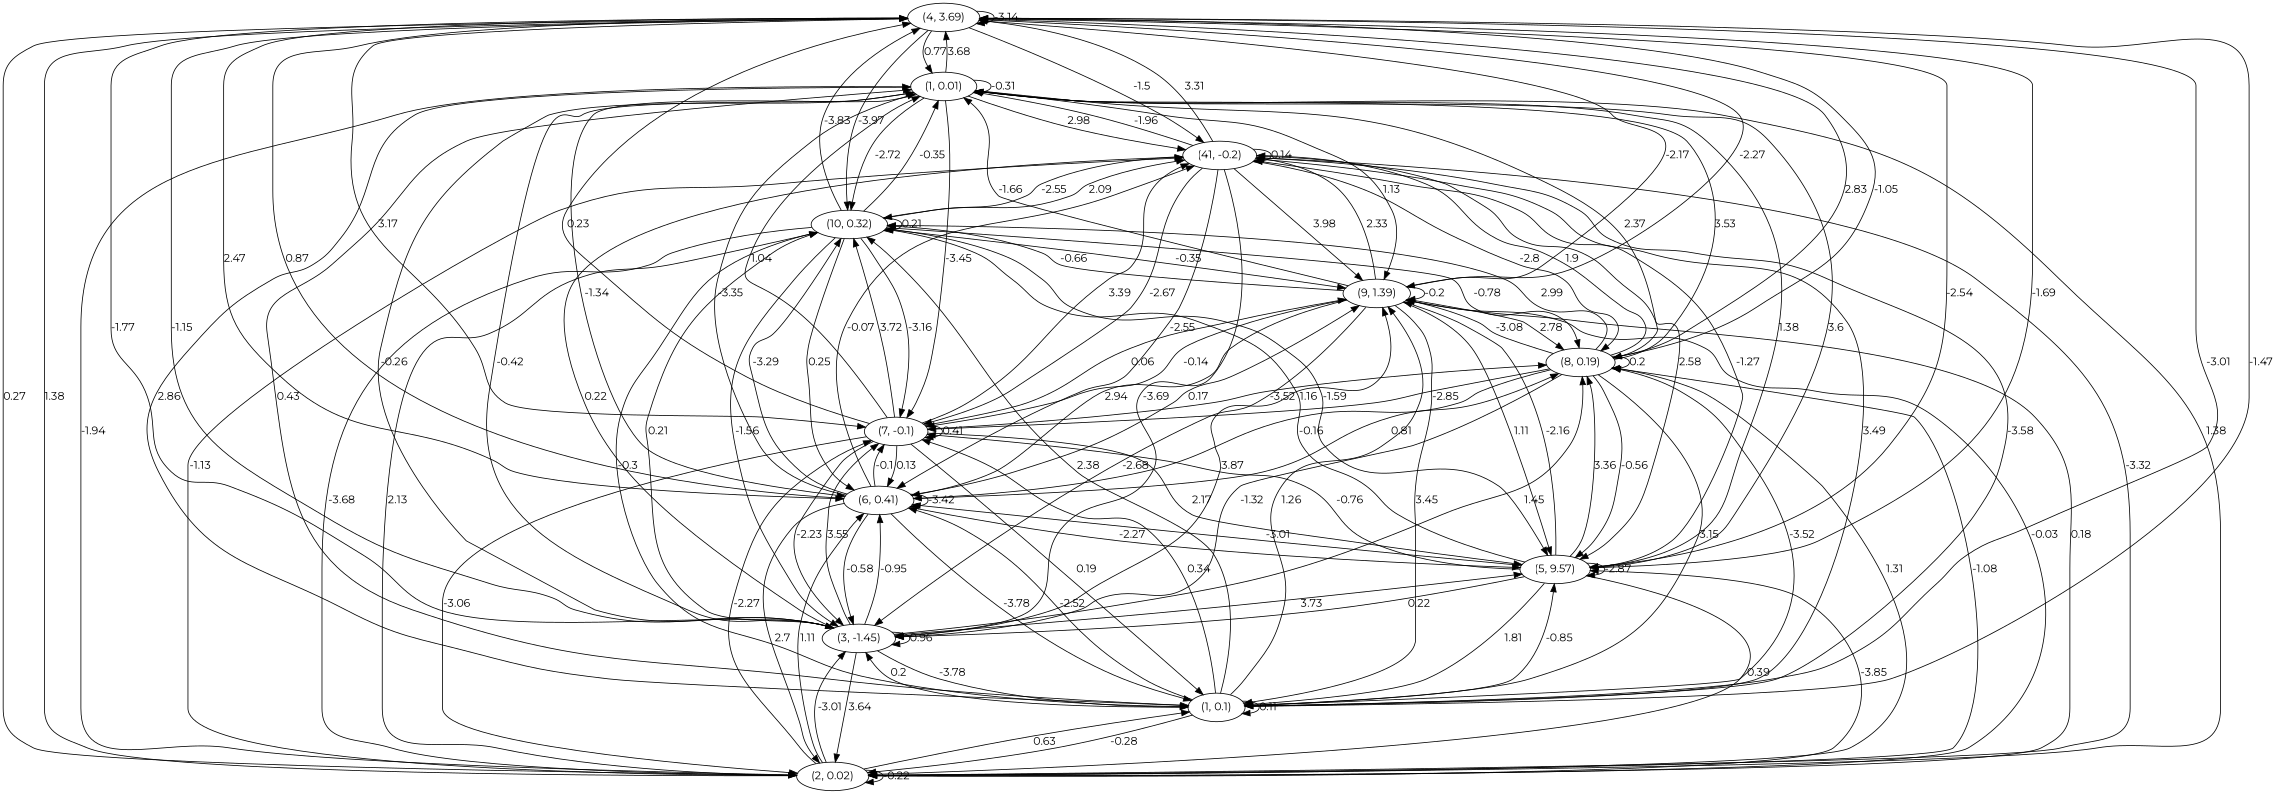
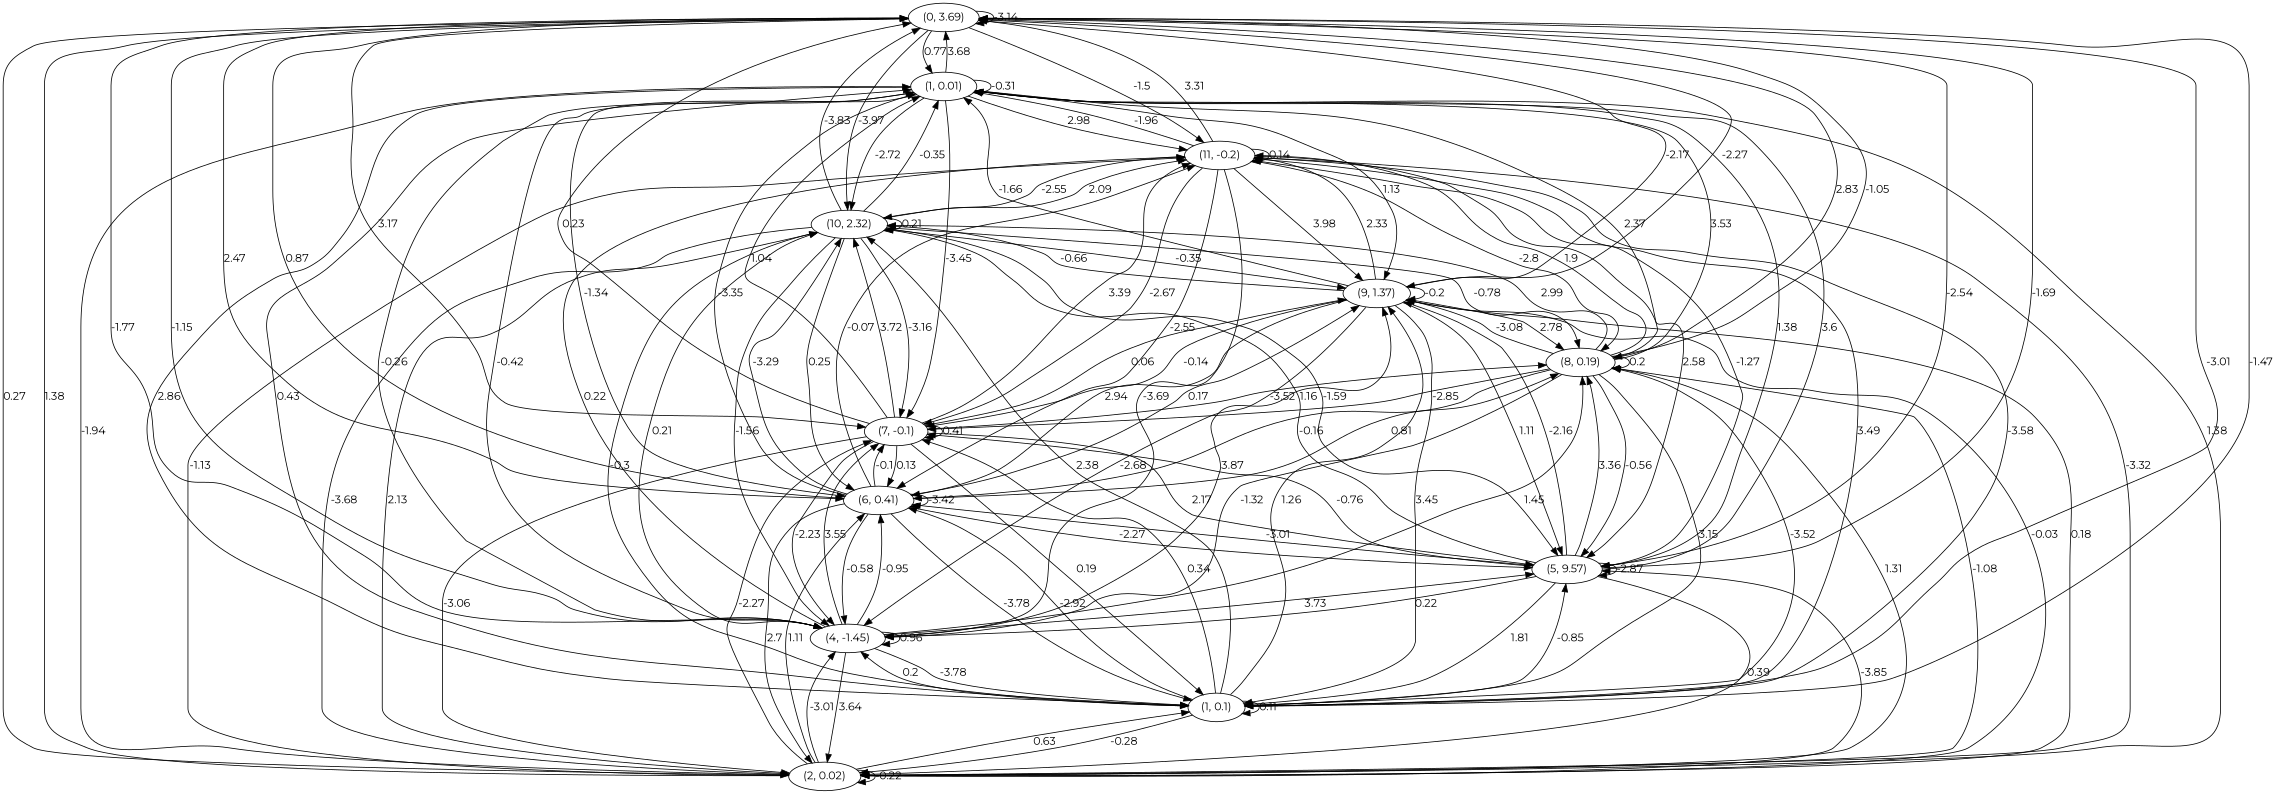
(944, 17) -> (944, 17)
(1220, 155) -> (1220, 155)
(849, 224) -> (849, 224)
(1377, 293) -> (1377, 293)
(1073, 604) -> (1073, 604)
(859, 638) -> (848, 638)
